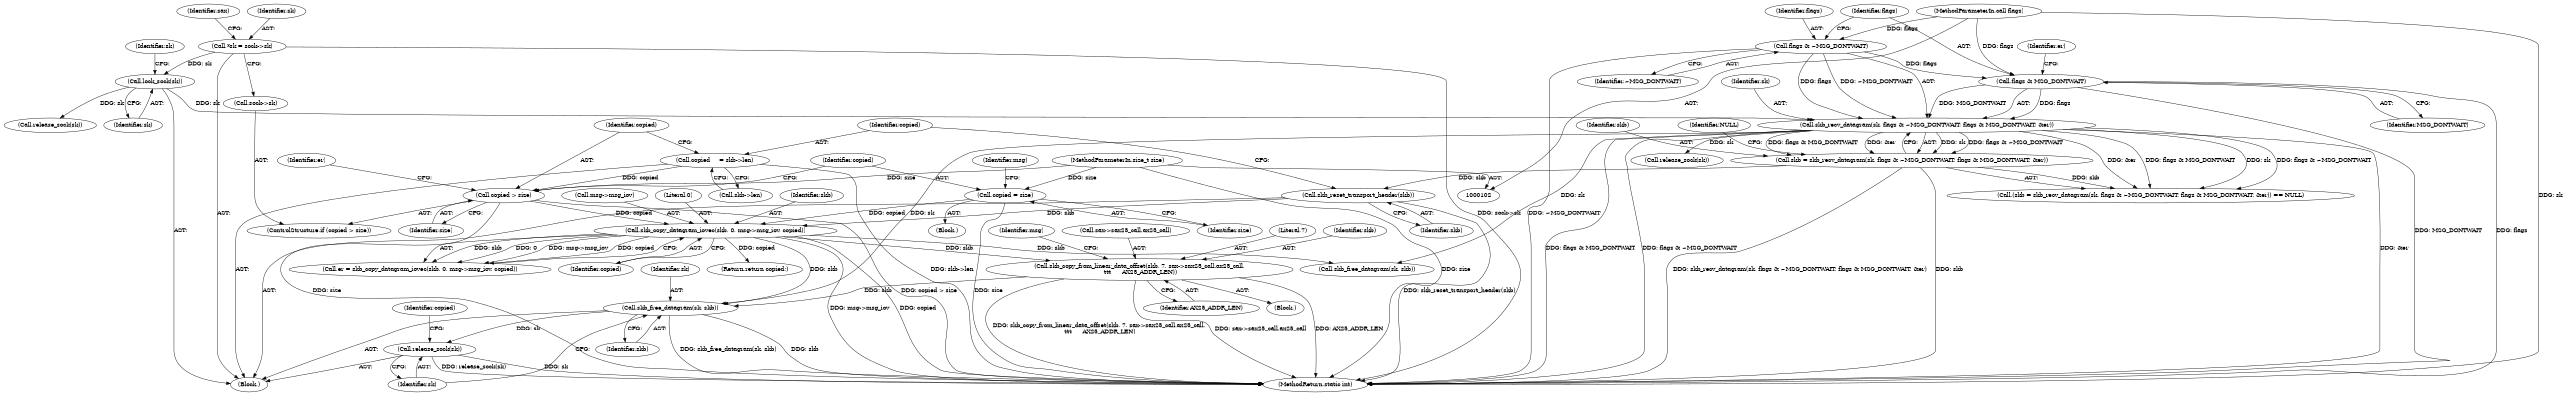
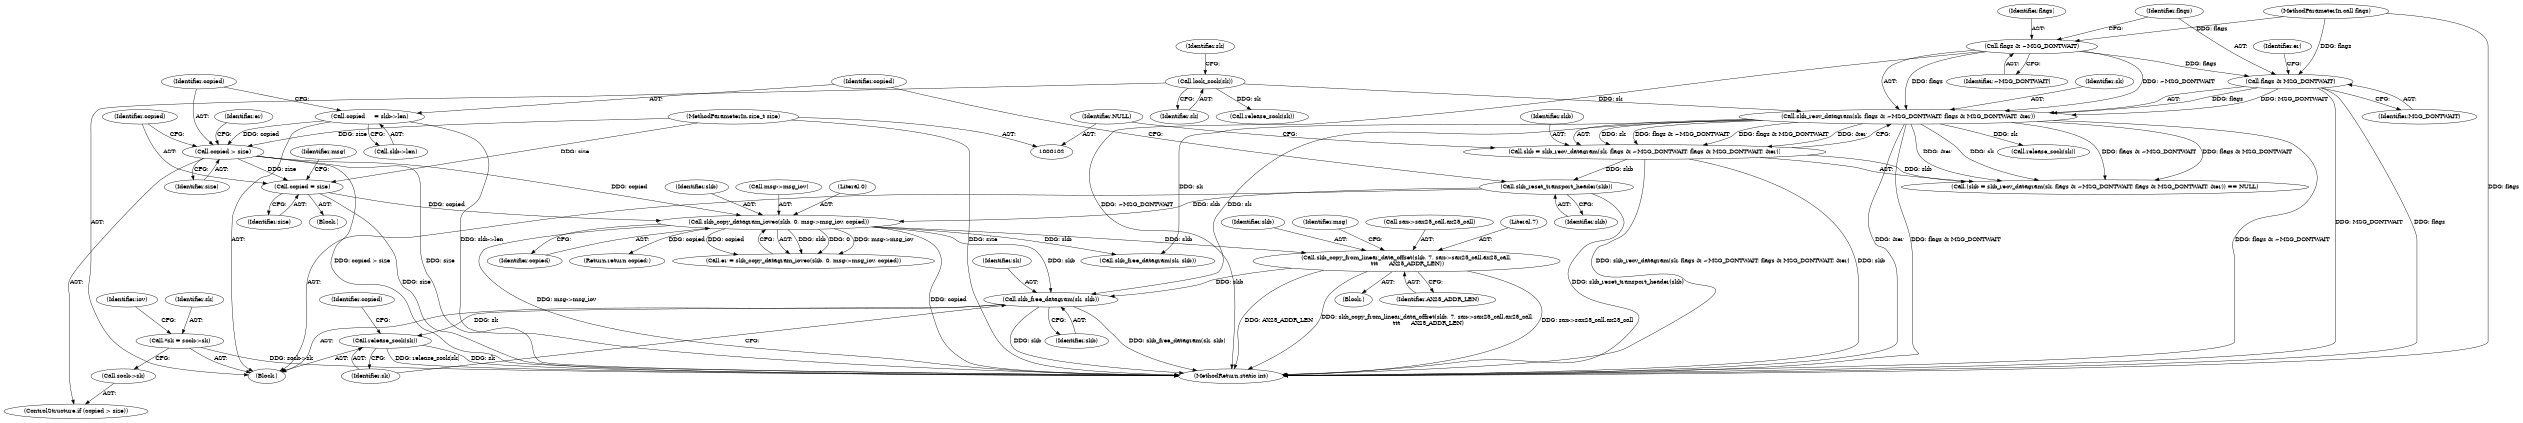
(208, 11) -> (127, 300)
(190, 60) -> none
(1715, 76) -> (1081, 134)
none -> (261, 169)
(722, 178) -> (398, 134)
(2551, 196) -> (2504, 187)
